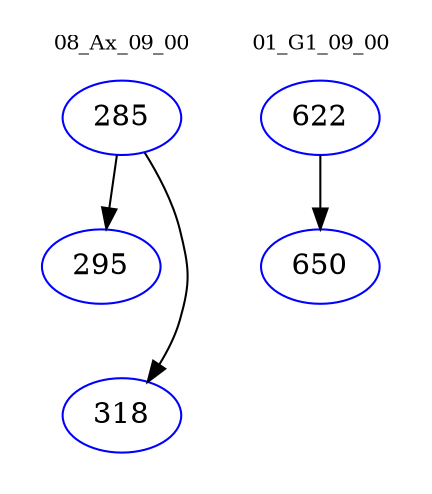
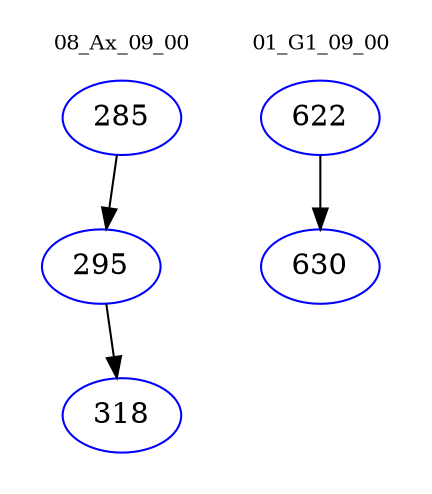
(186, 257) -> (110, 330)
(320, 267) -> (320, 267)
